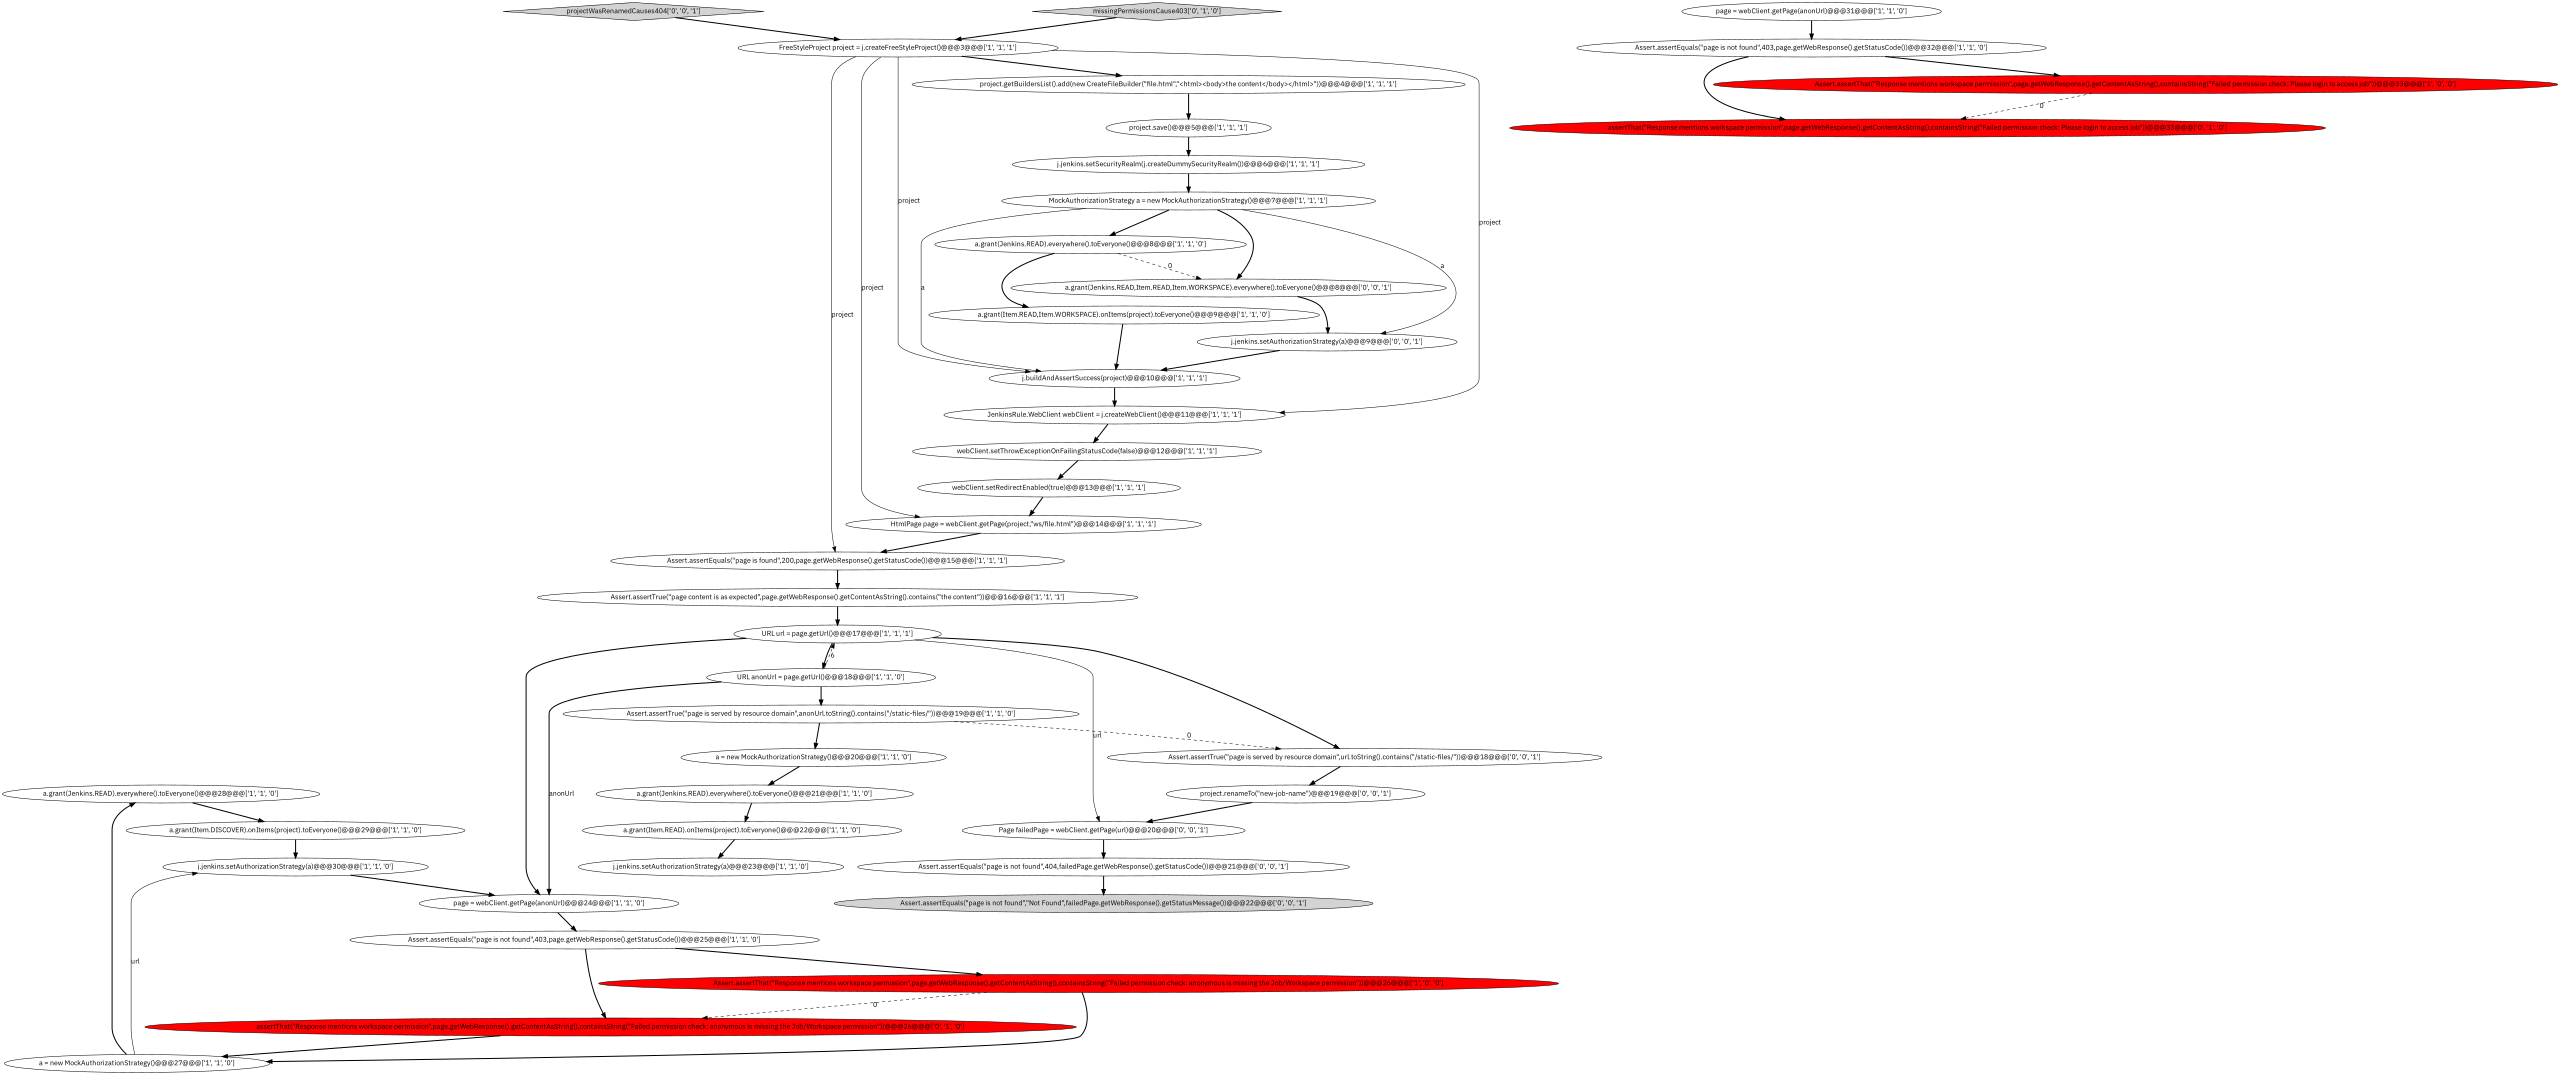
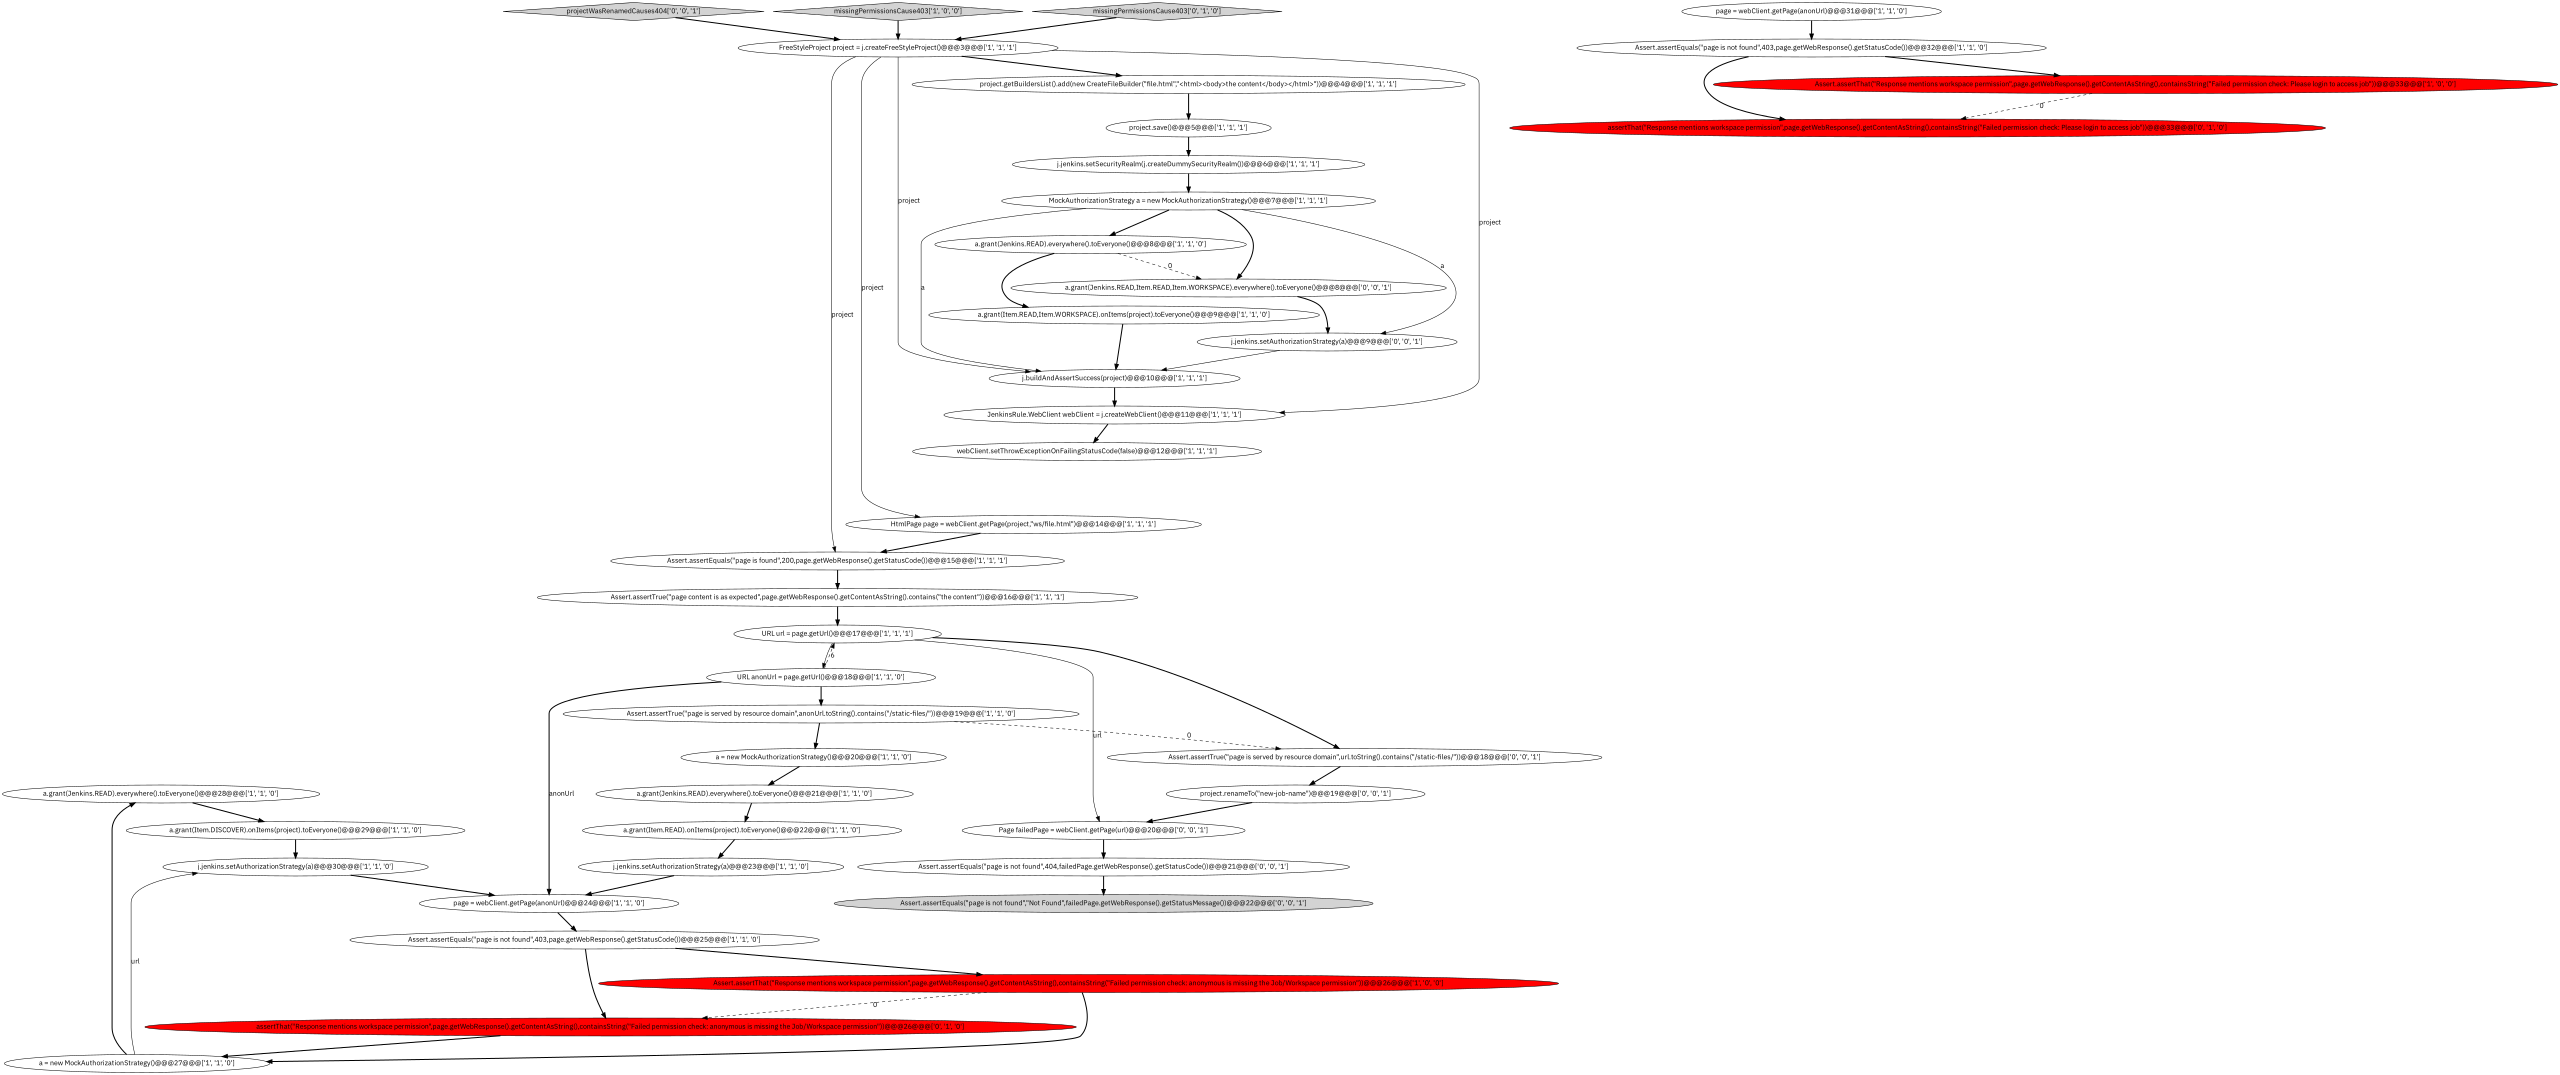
none -> (898, 12)
(1223, 360) -> (1223, 360)
(1049, 488) -> none
(828, 653) -> (828, 653)
(529, 672) -> (633, 885)
